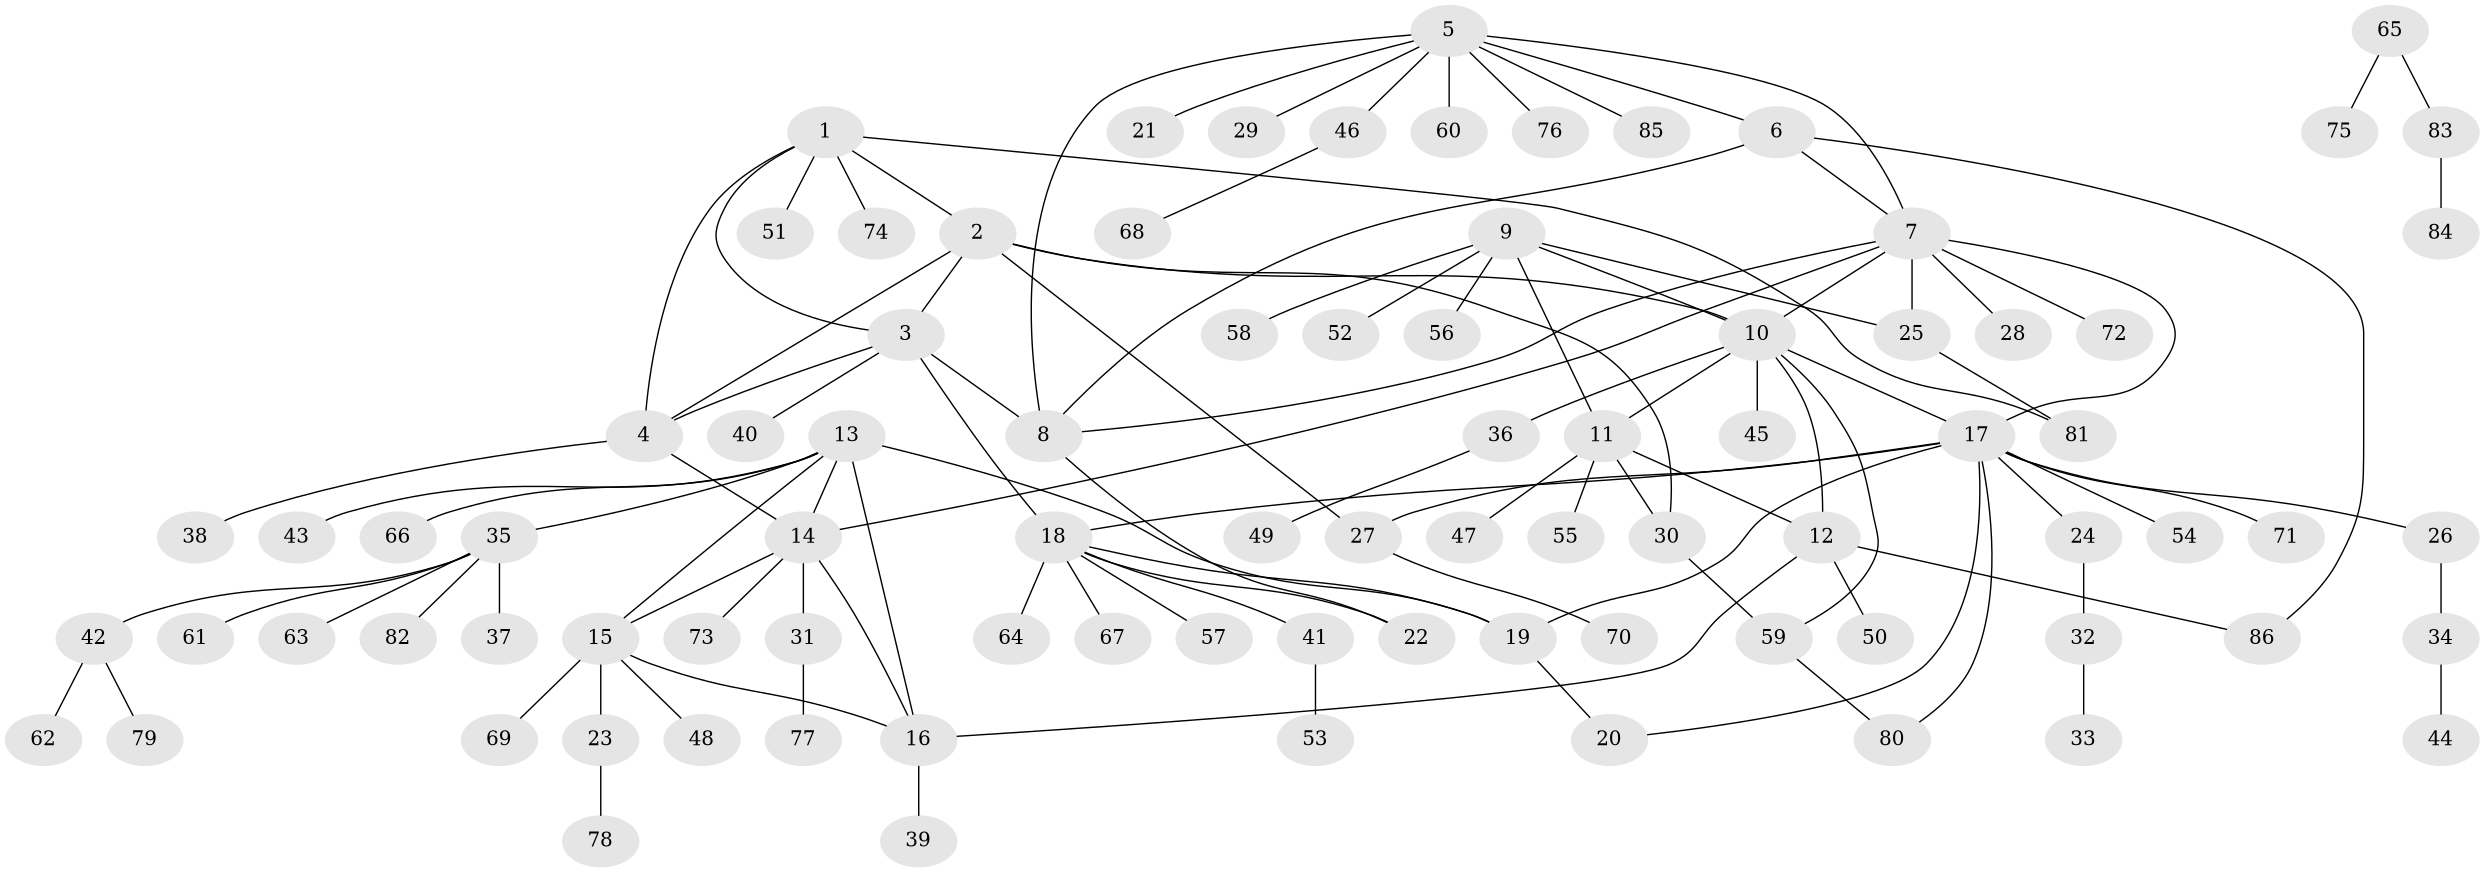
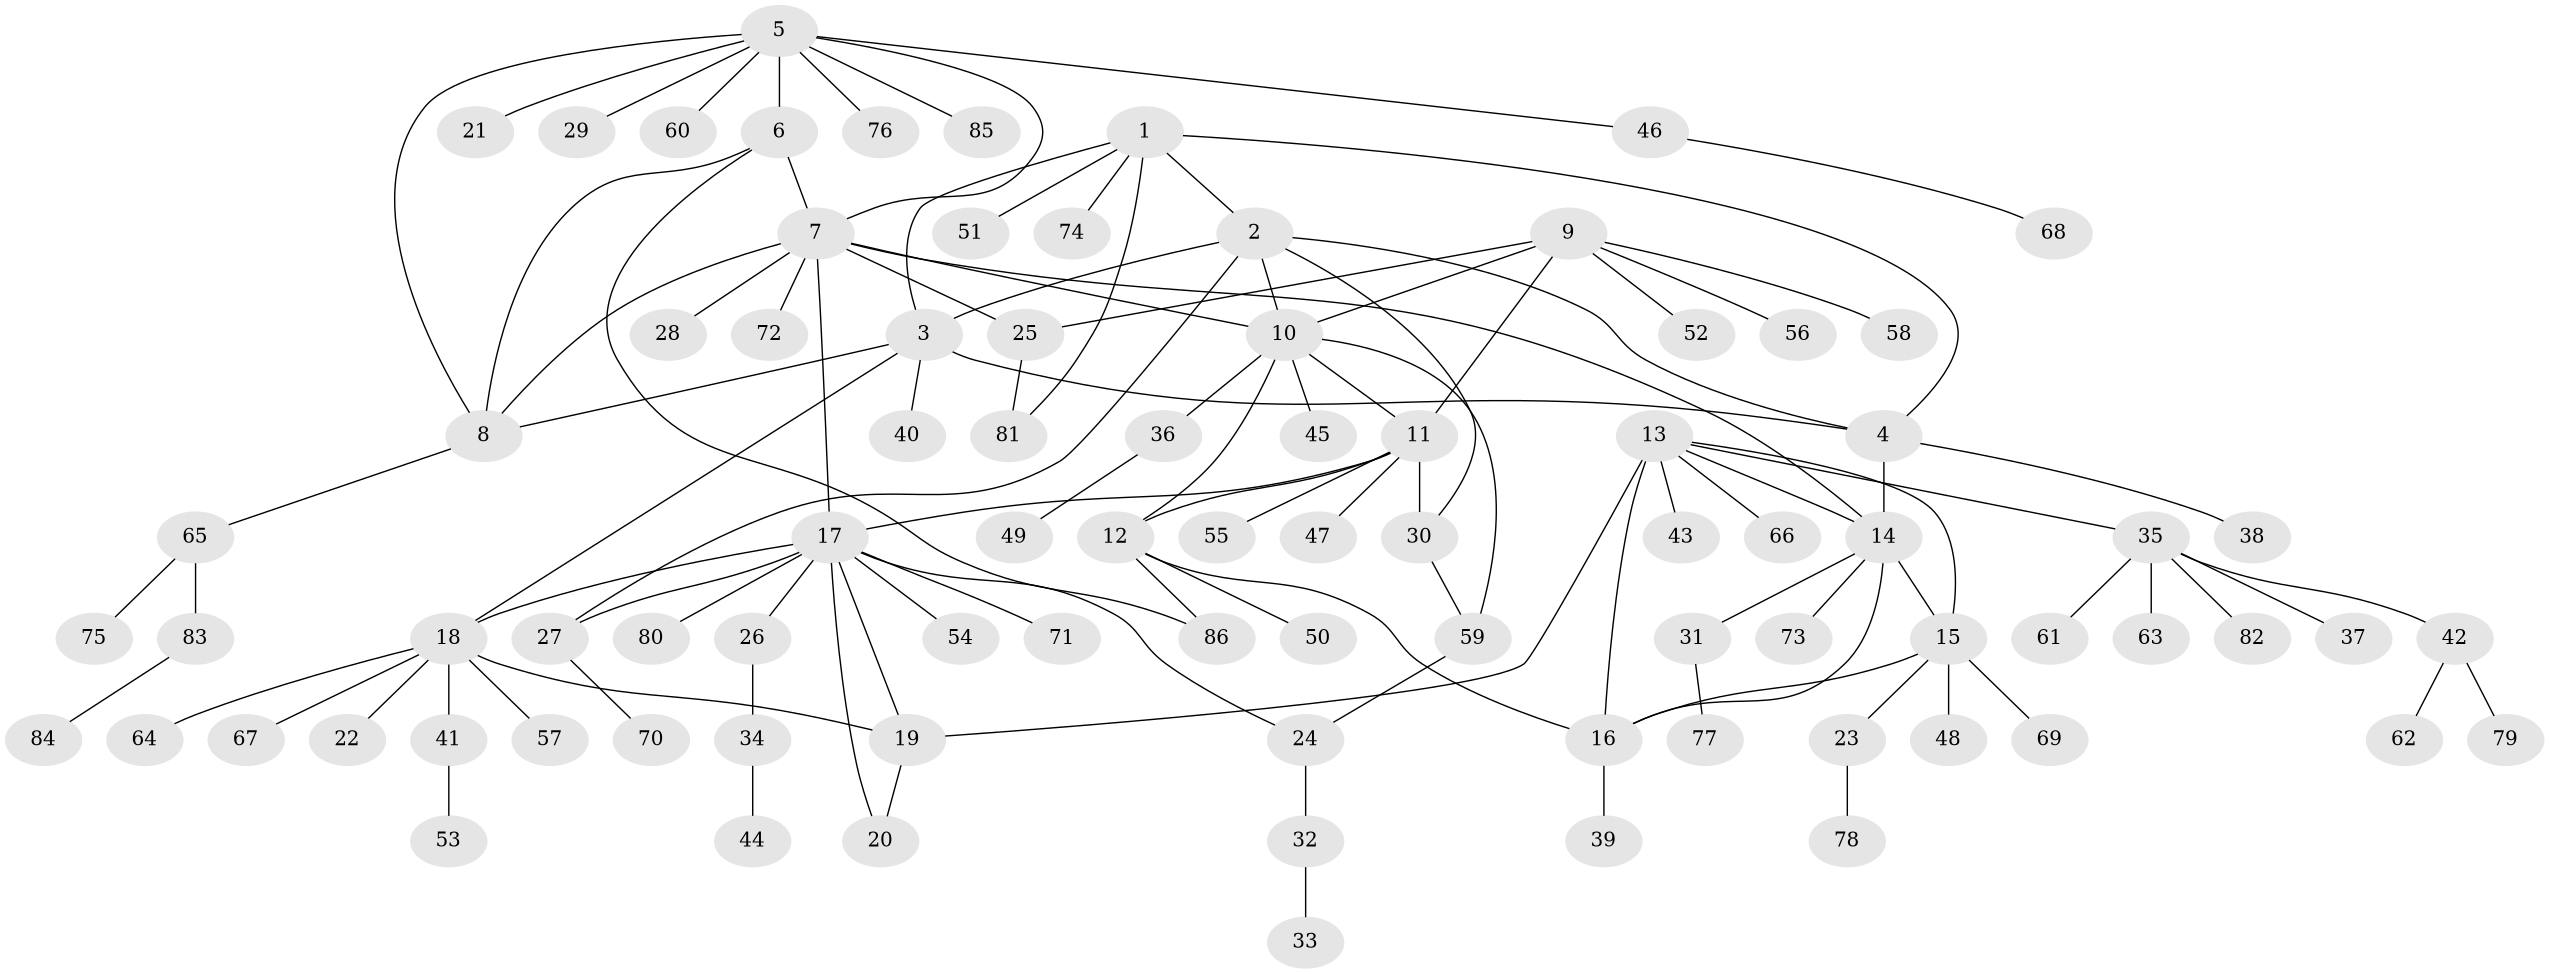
(1867, 385) -> (1130, 497)
(1214, 564) -> (340, 487)
(1833, 689) -> (1401, 683)
